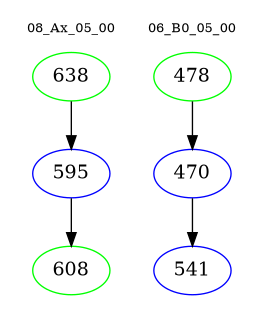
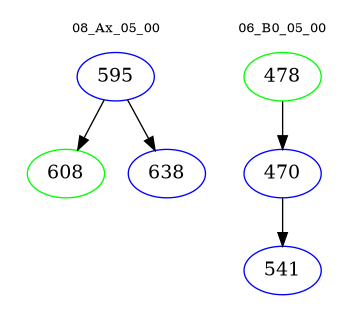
(71, 77) -> (167, 174)
(71, 119) -> (138, 119)
